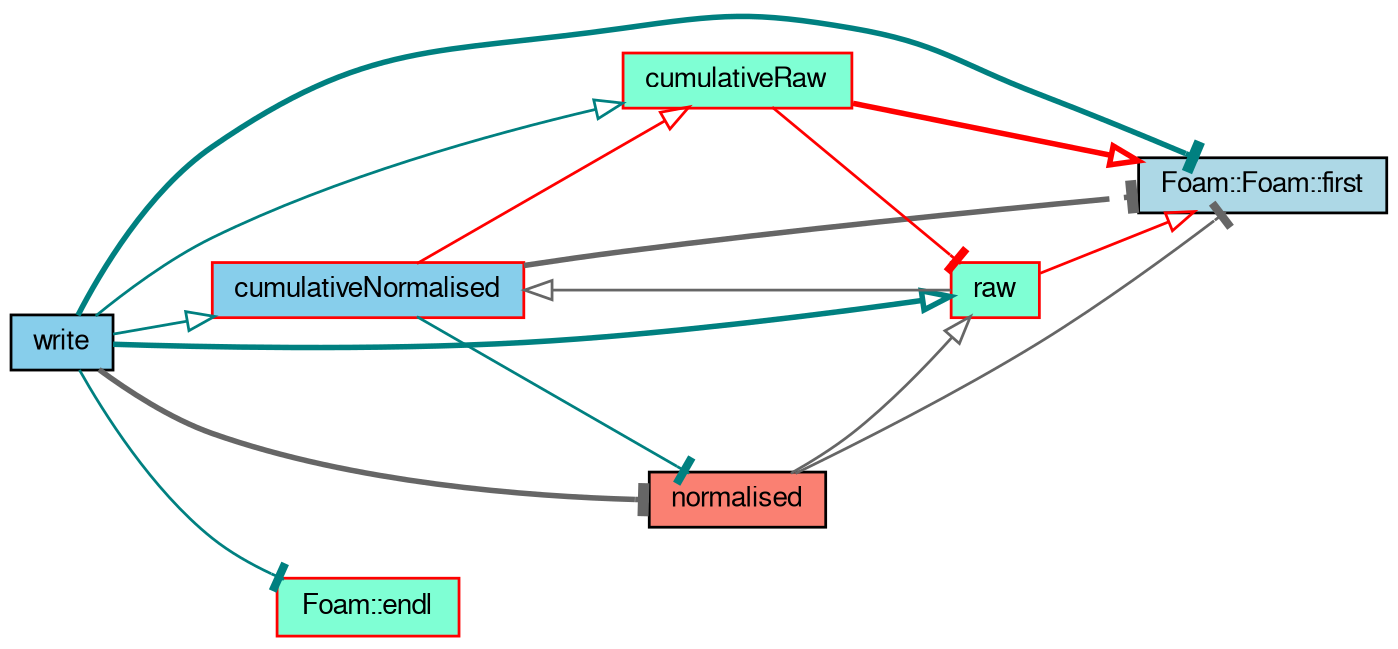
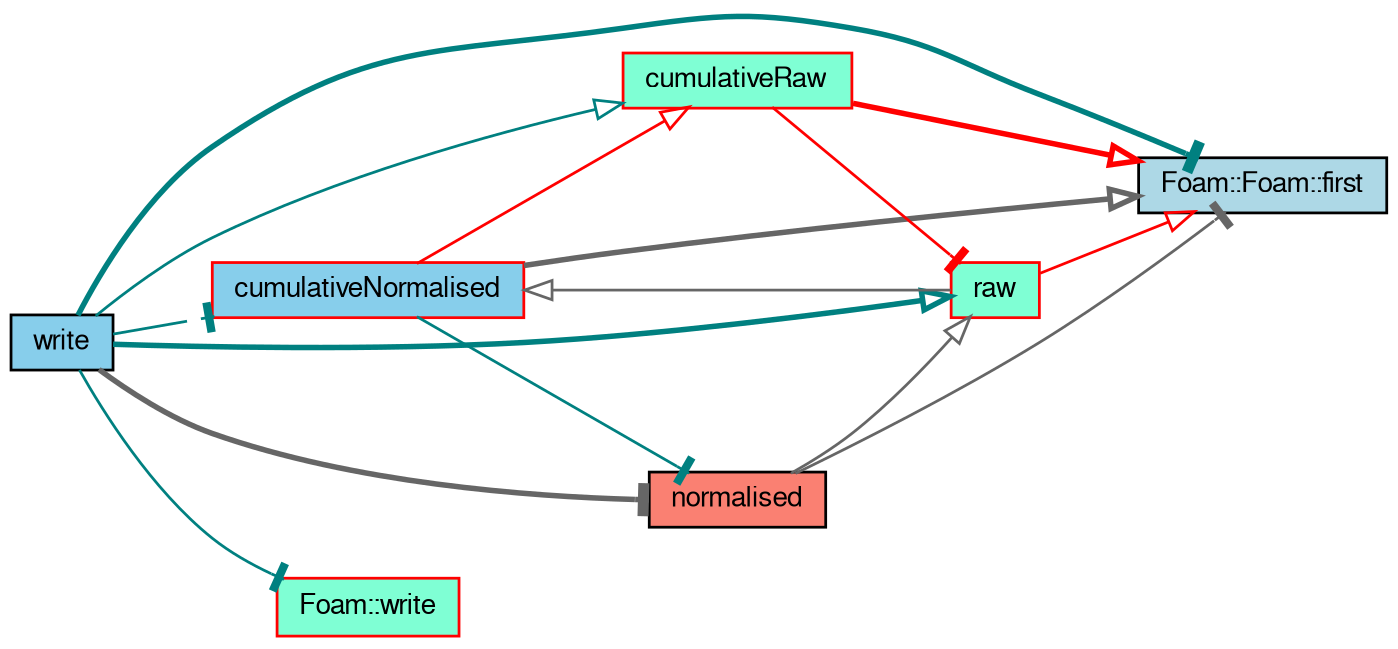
(816, 229) -> (816, 229)
(150, 328) -> (150, 328)
(368, 607) -> (368, 607)
